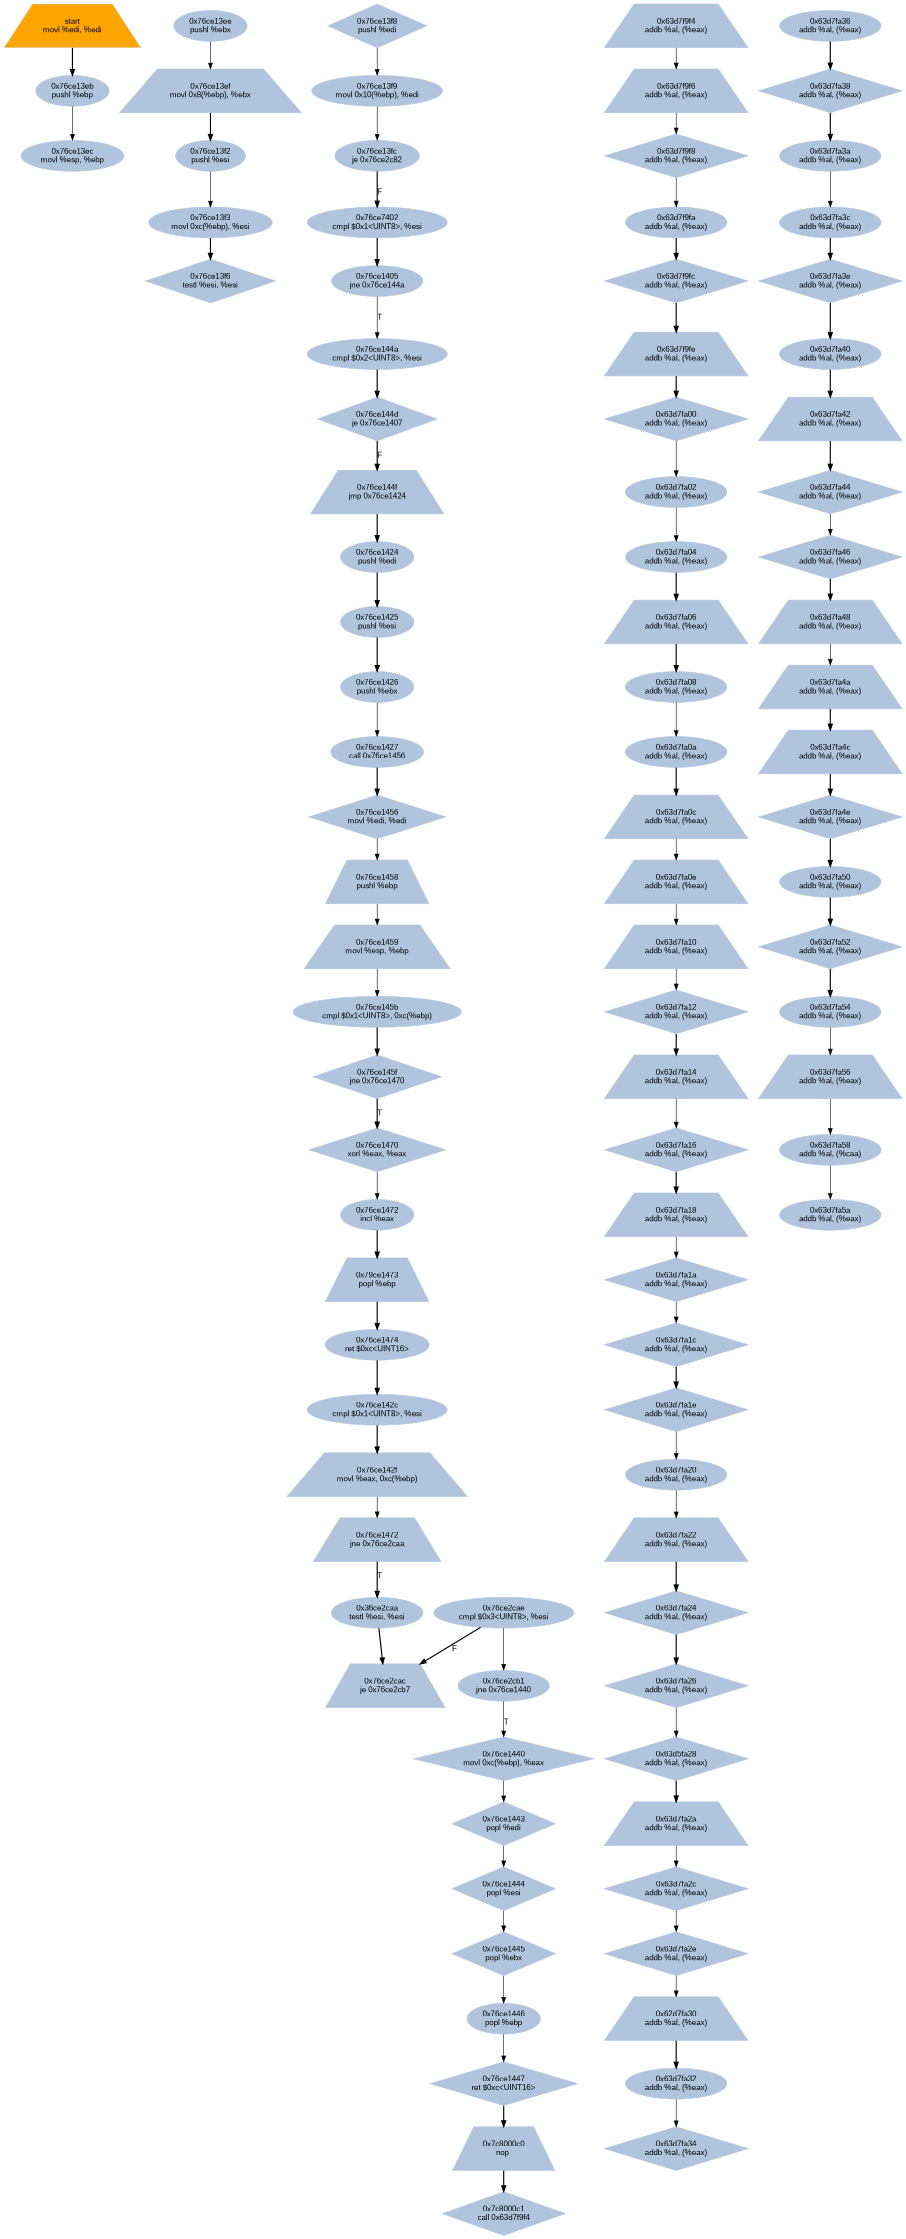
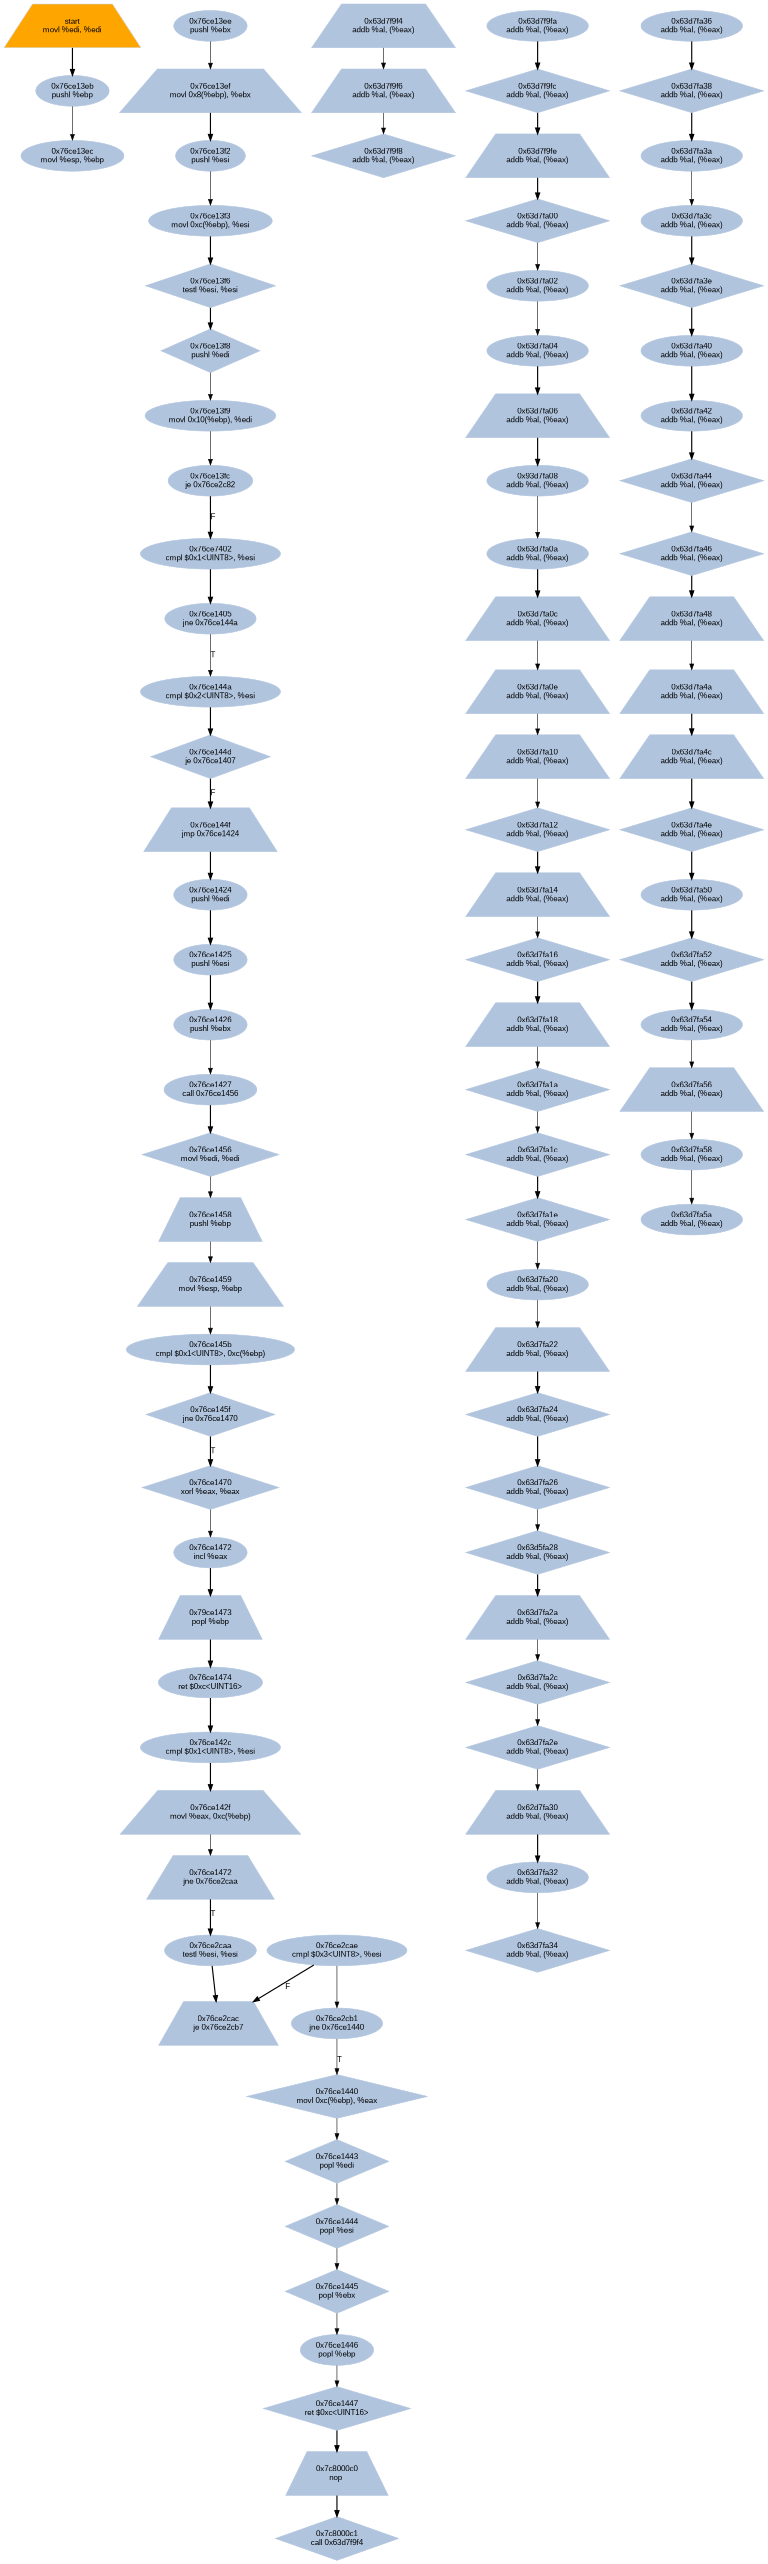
(676, 189) -> none
none -> (210, 315)
(830, 419) -> (692, 416)
(676, 687) -> (538, 481)
(830, 1150) -> (692, 1155)
(377, 1613) -> (210, 1950)
